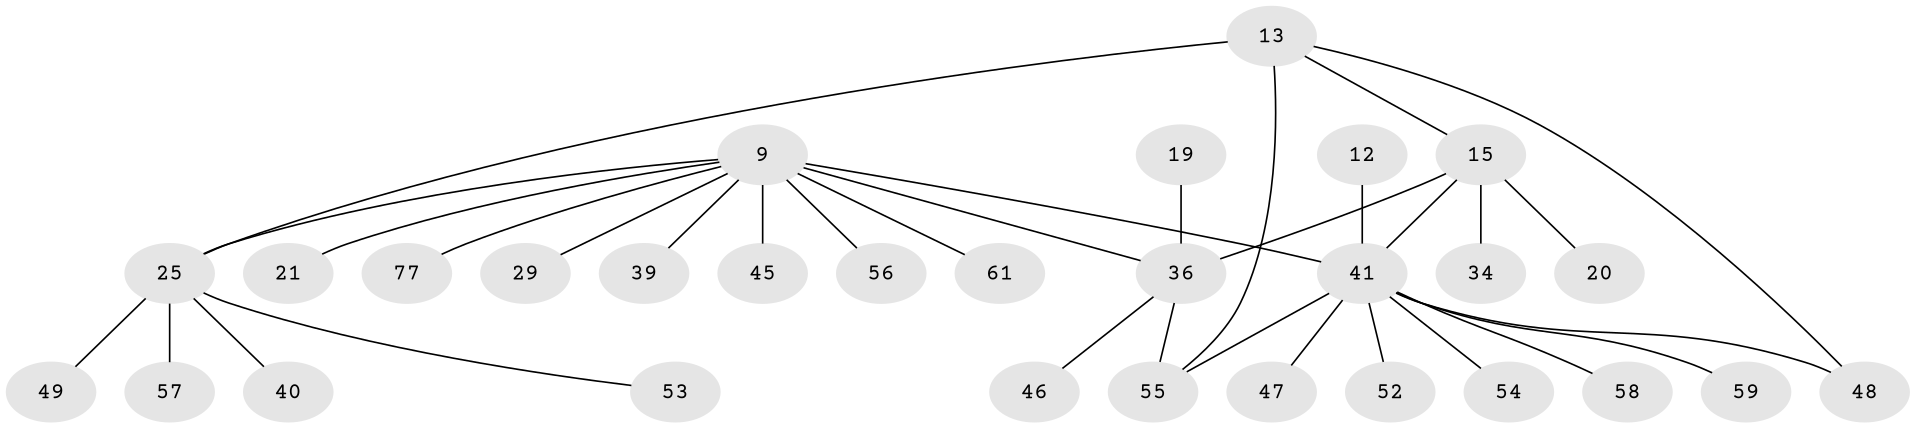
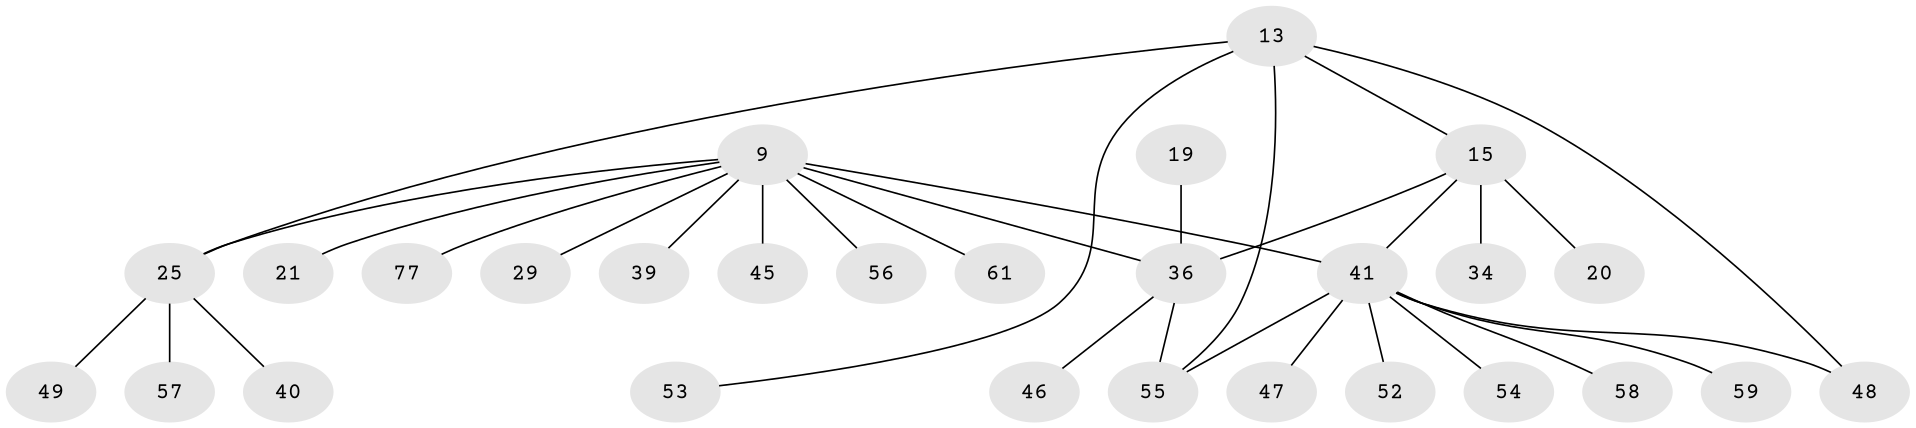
(1362, 155) -> none
(415, 351) -> (1049, 309)
